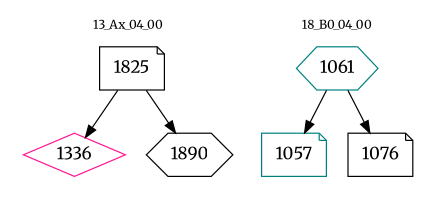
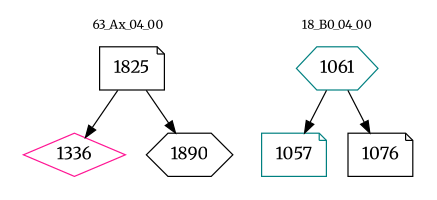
(128, 26) -> (128, 26)
